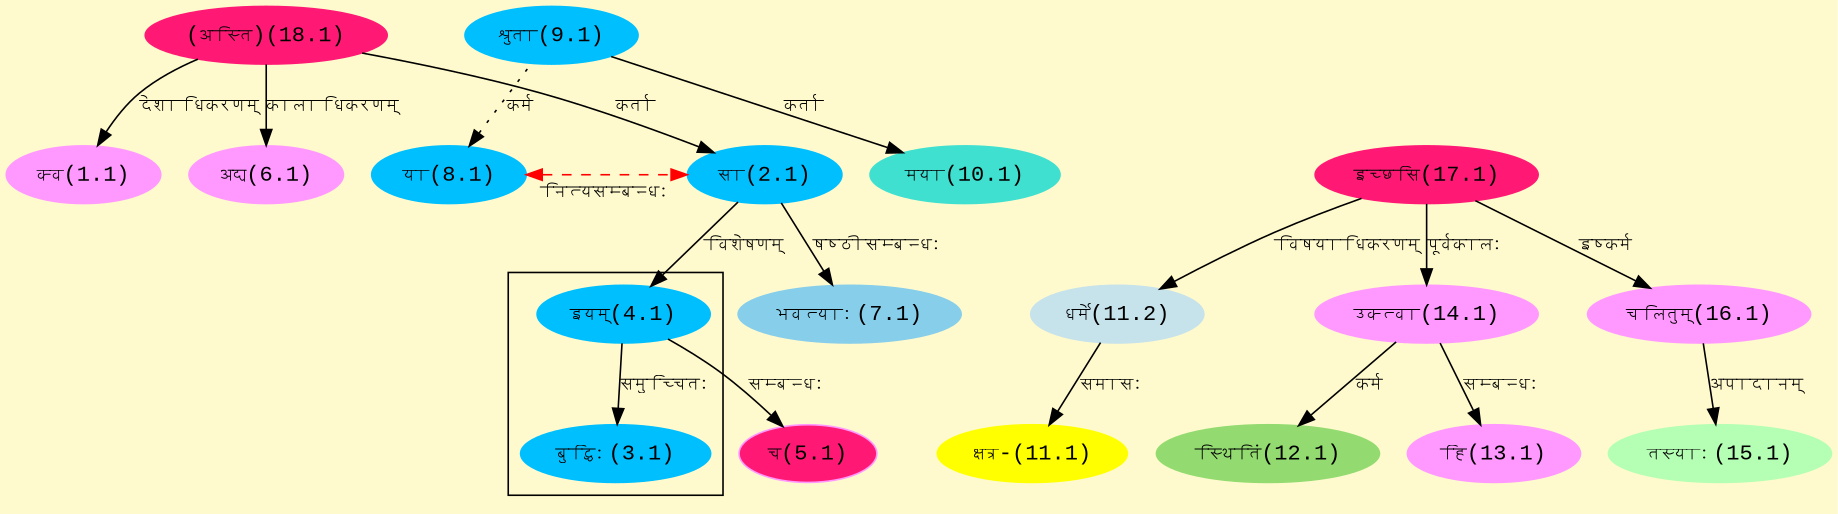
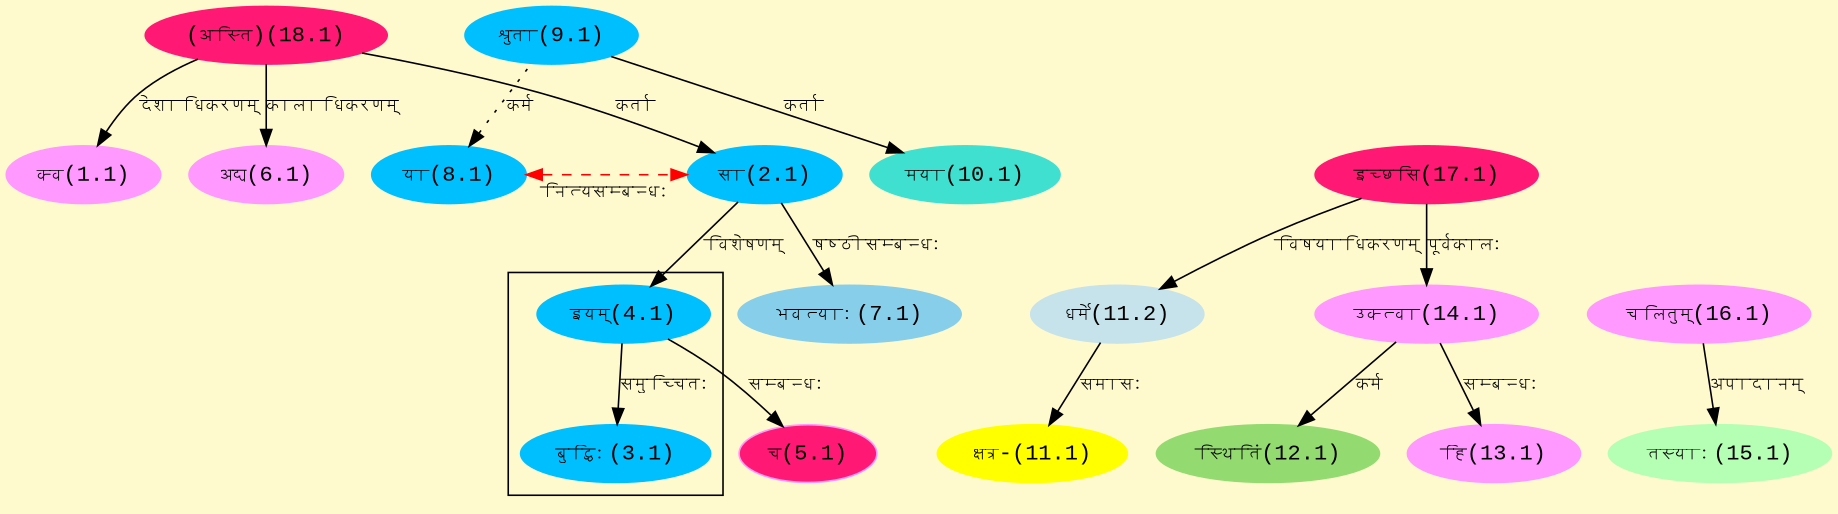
(1556, 241) -> none
